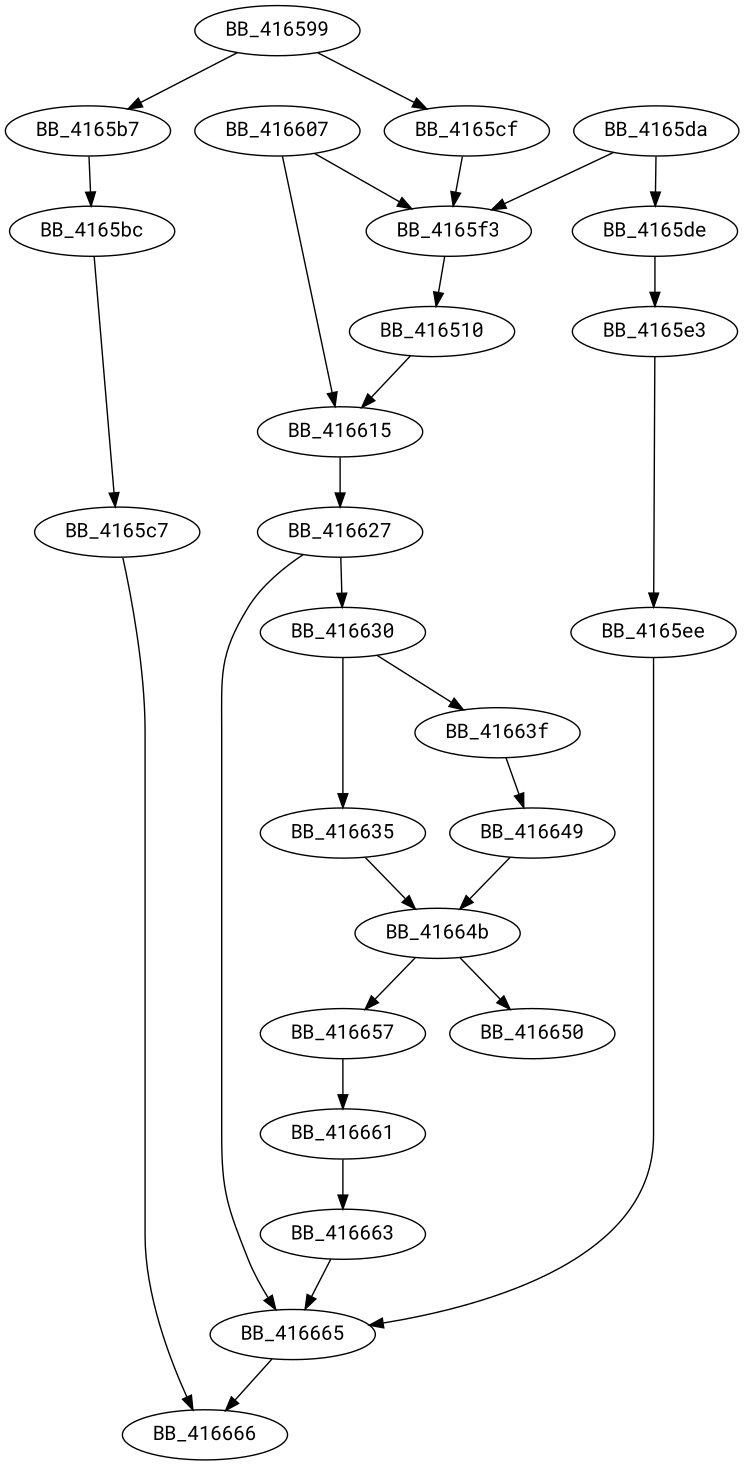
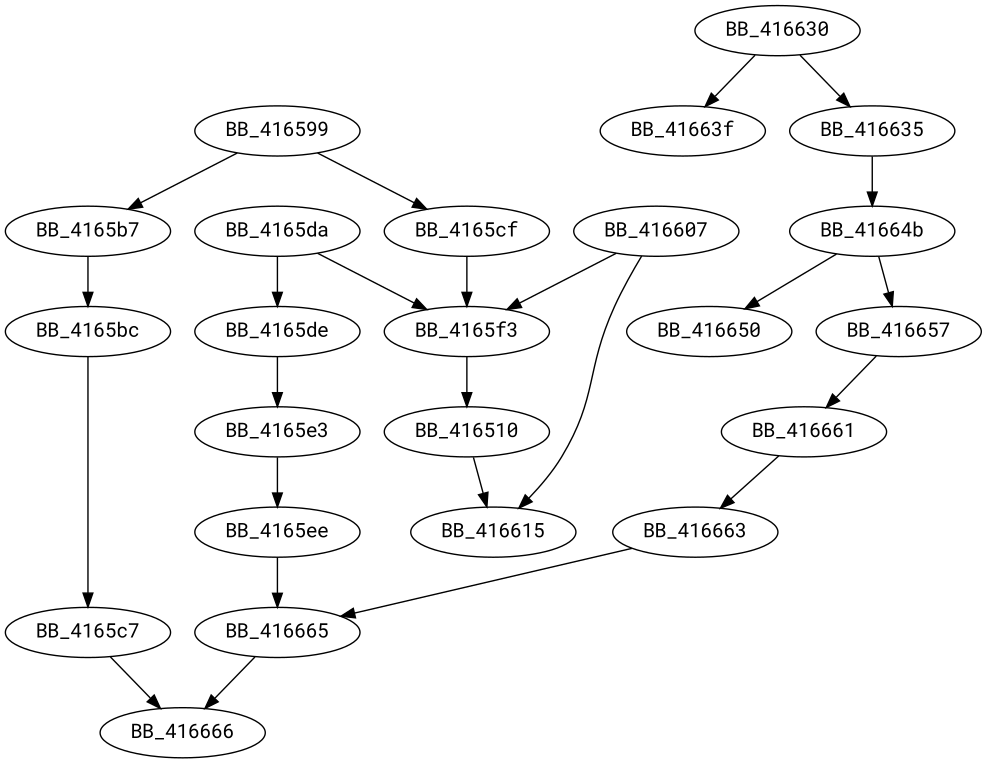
(340, 532) -> none
(532, 833) -> none
